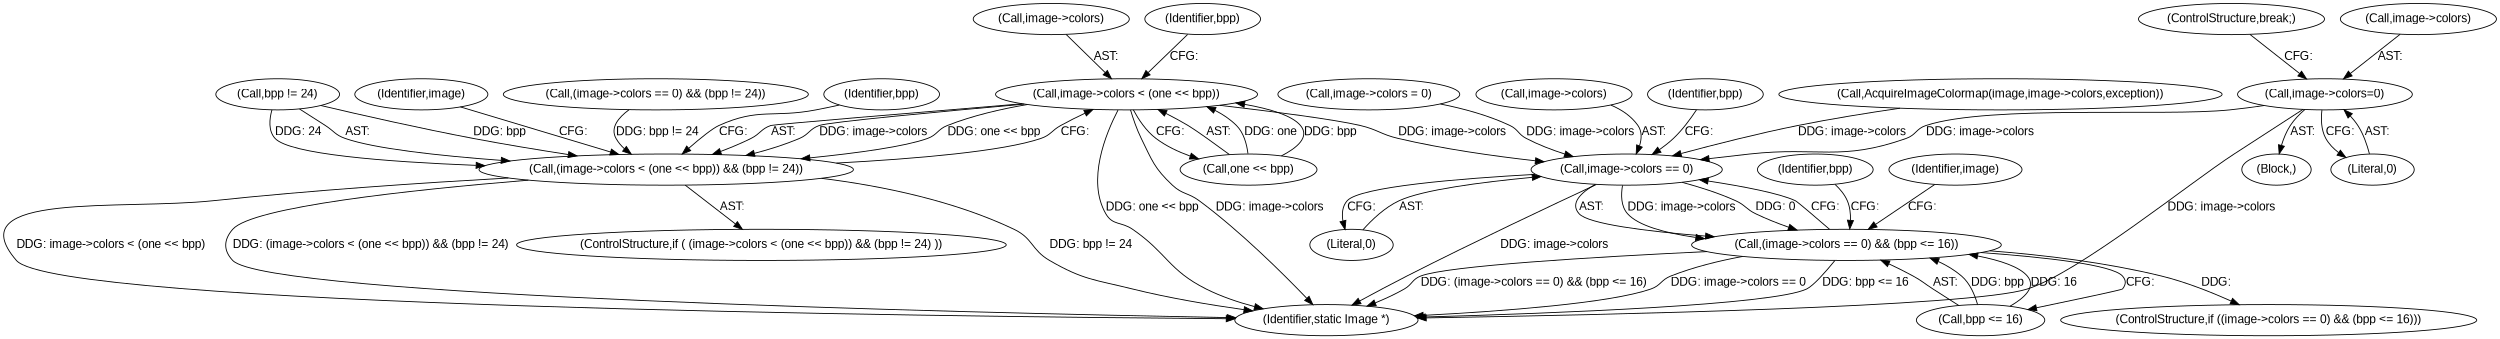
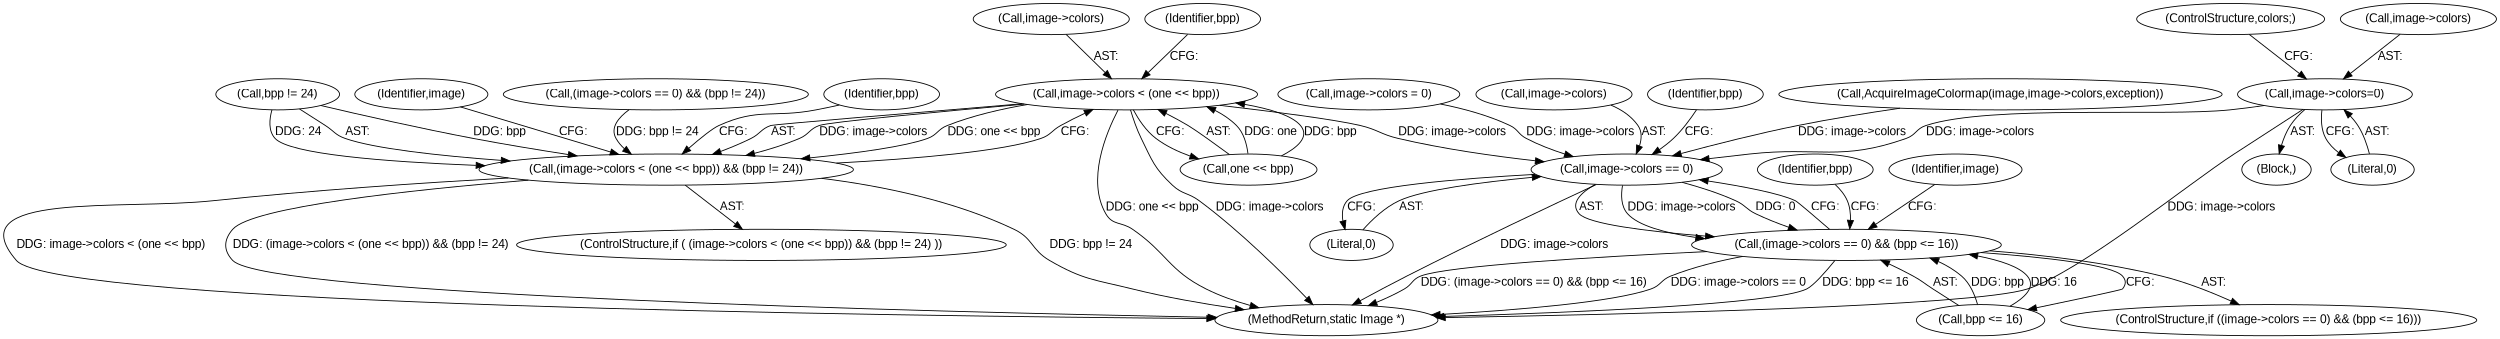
(2231, 19) -> (2231, 19)
(2218, 283) -> (2215, 283)
(1326, 320) -> (1326, 320)
